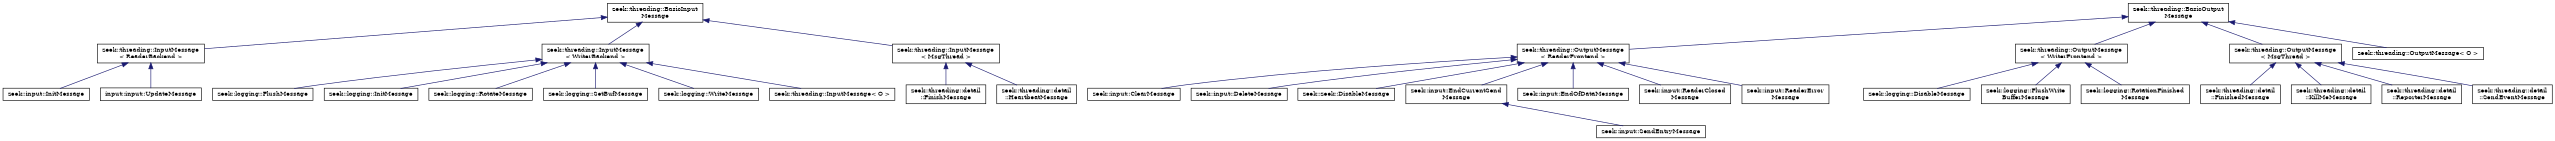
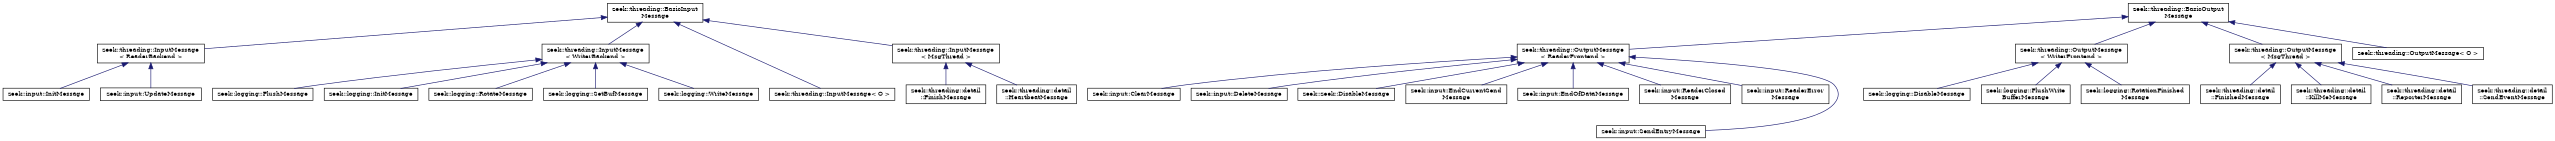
(727, 76) -> (750, 56)
(151, 94) -> (151, 94)
(1566, 115) -> (1812, 76)
